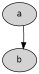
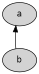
(24, 34) -> (15, 40)
